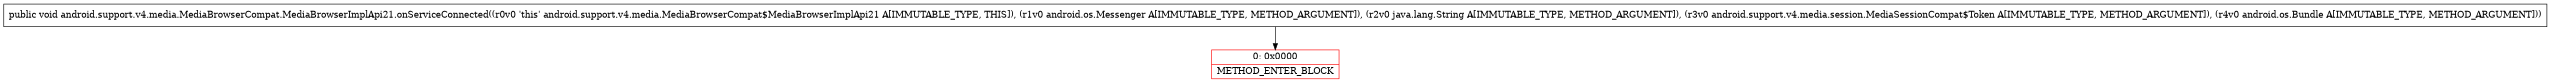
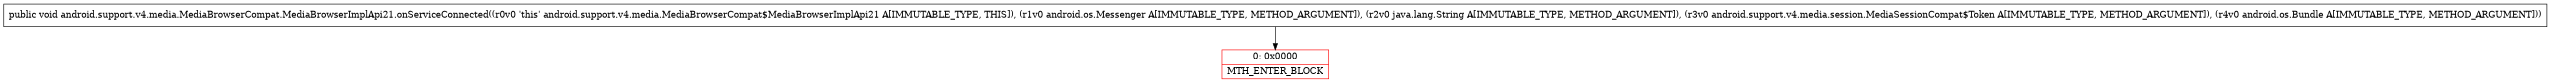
(1275, 71) -> (1275, 71)
